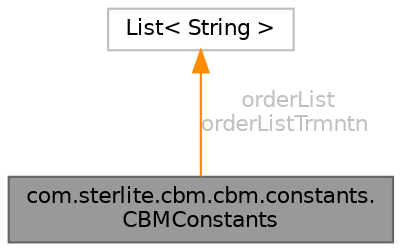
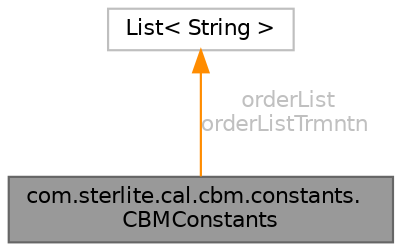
(201, 210) -> (201, 210)
